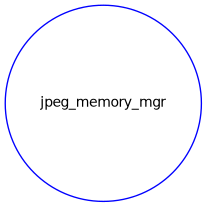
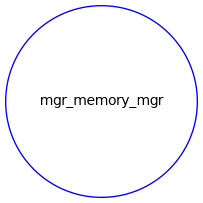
(103, 103) -> (102, 102)
